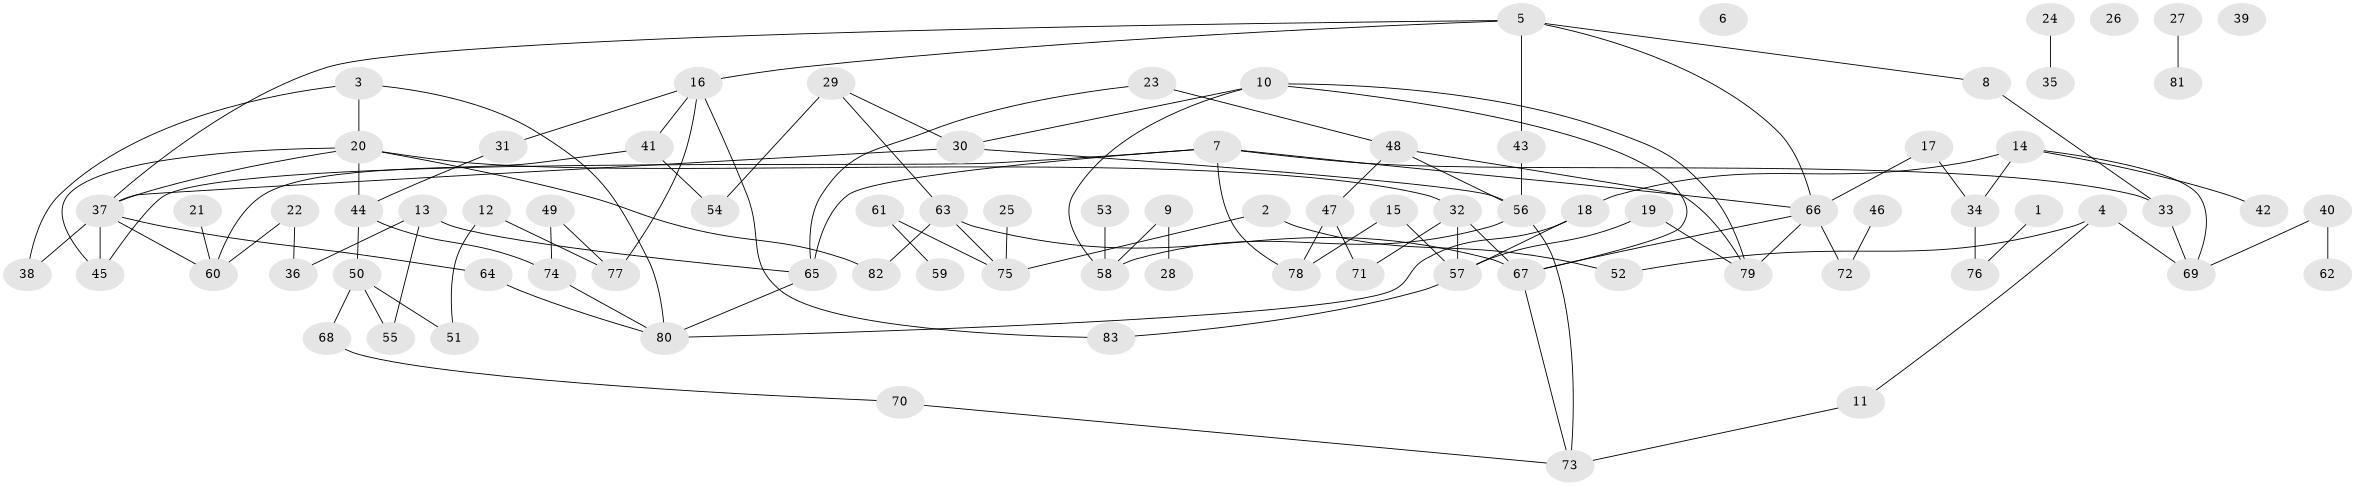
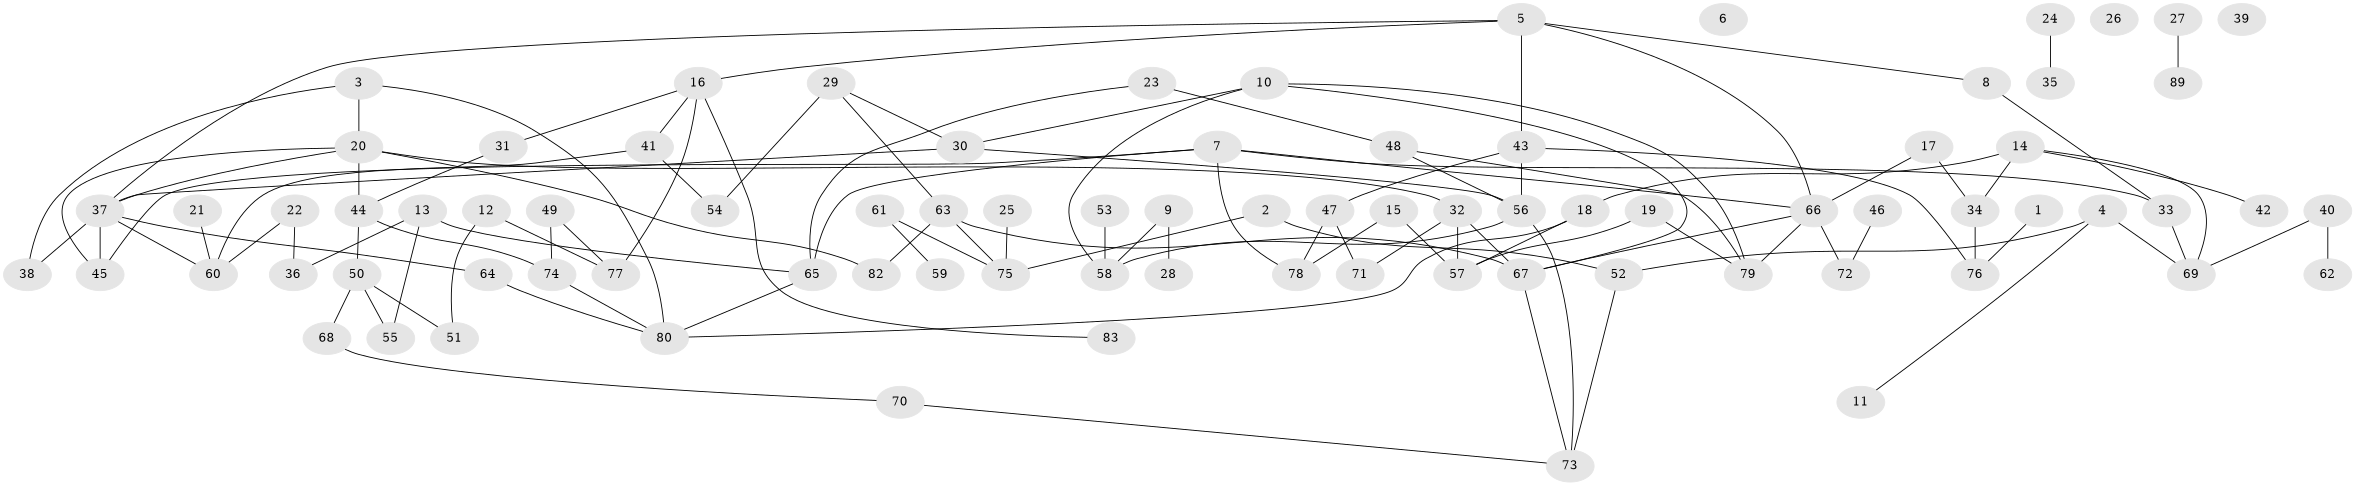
(2178, 83) -> (2178, 83)
none -> (1761, 163)
(1368, 173) -> (1419, 176)
(1288, 318) -> none
(1716, 434) -> (1595, 370)
